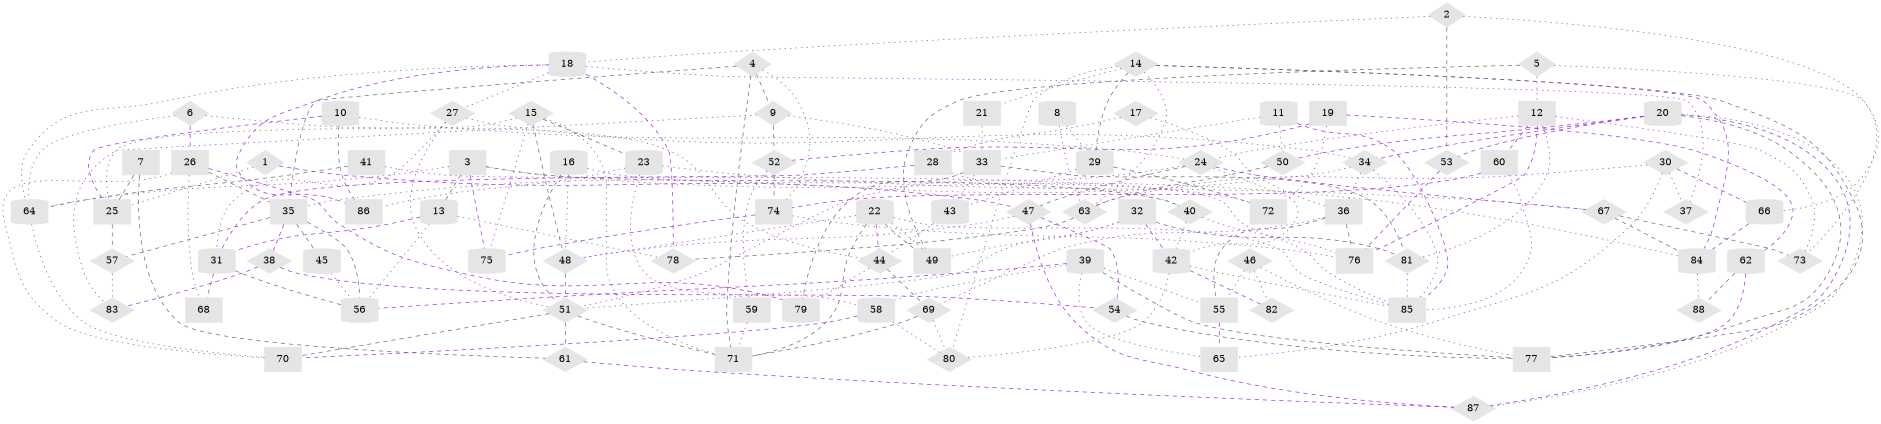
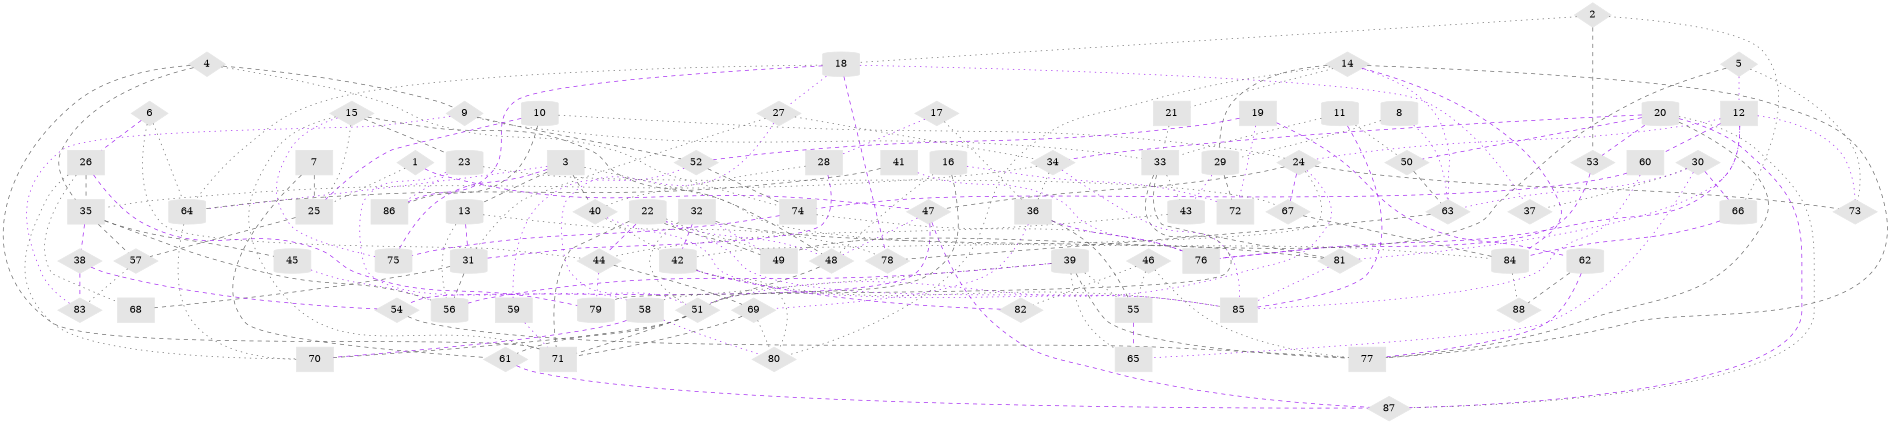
(1704, 234) -> (1642, 191)
(1349, 237) -> (1117, 236)
